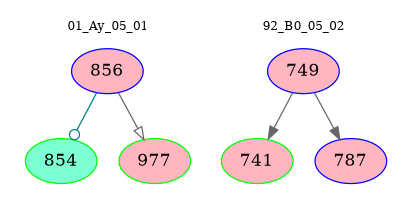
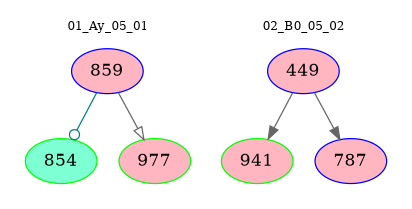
(304, 27) -> (304, 27)
(107, 71) -> (107, 71)
(303, 71) -> (303, 71)
(257, 161) -> (257, 161)
